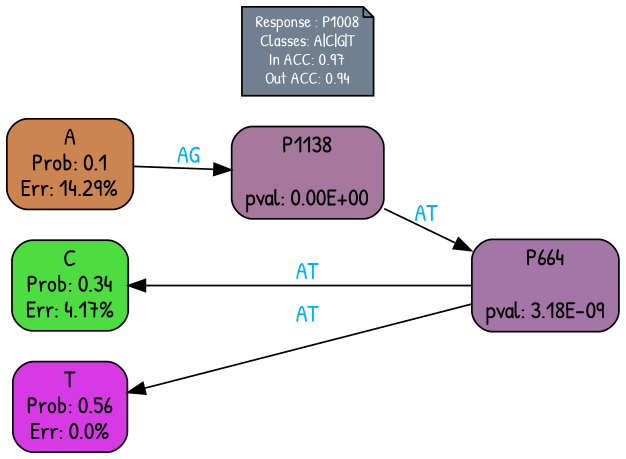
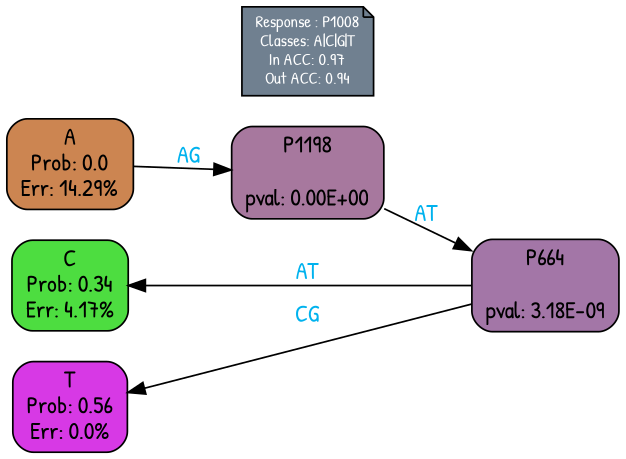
(70, 164) -> (70, 164)
(308, 173) -> (308, 173)
(308, 315) -> (308, 315)
